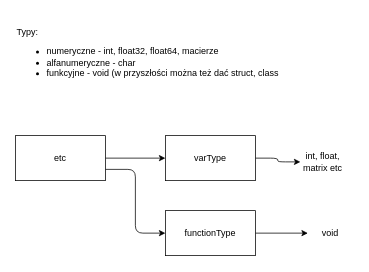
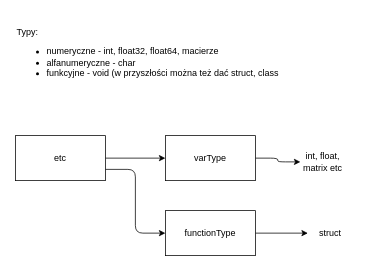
(330, 233) -> (330, 233)
